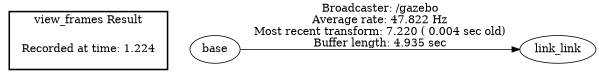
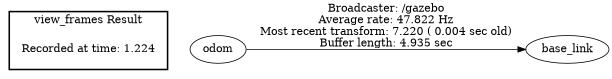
(215, 49) -> (218, 49)
(558, 49) -> (567, 49)
